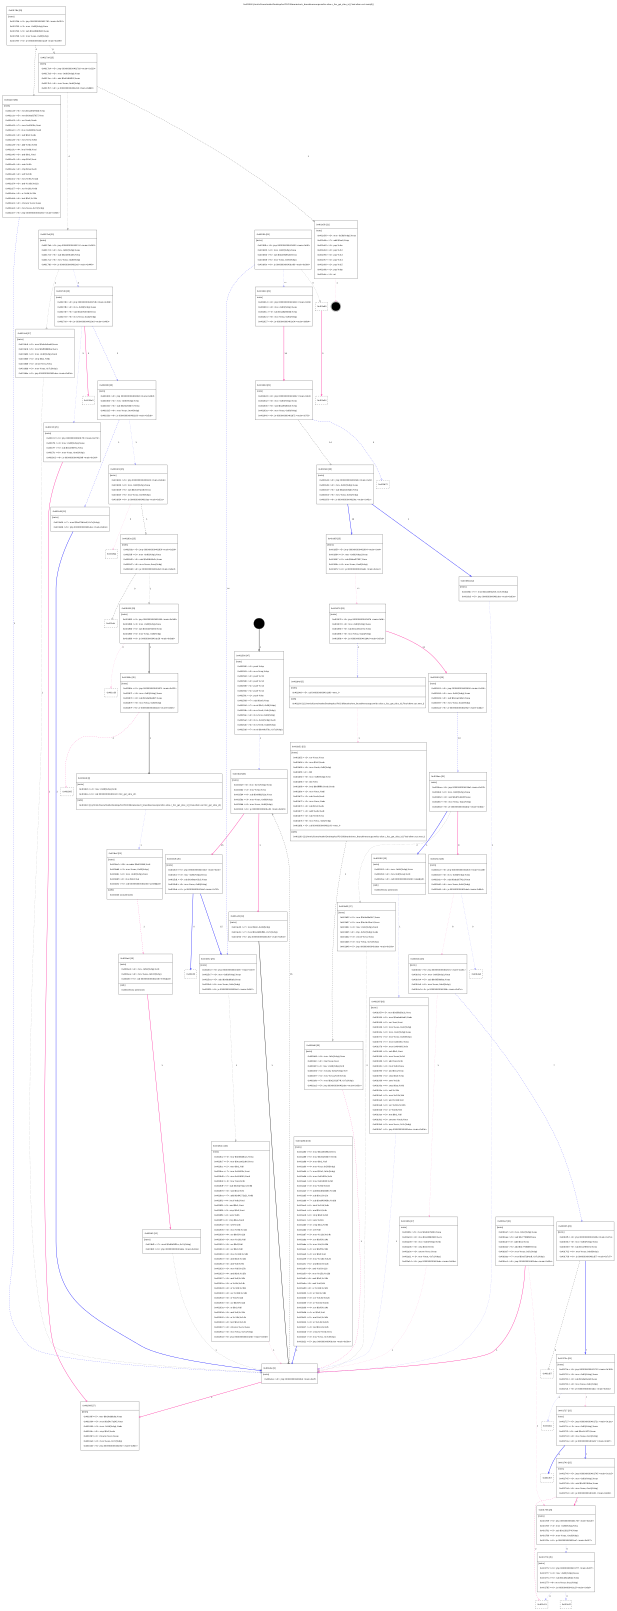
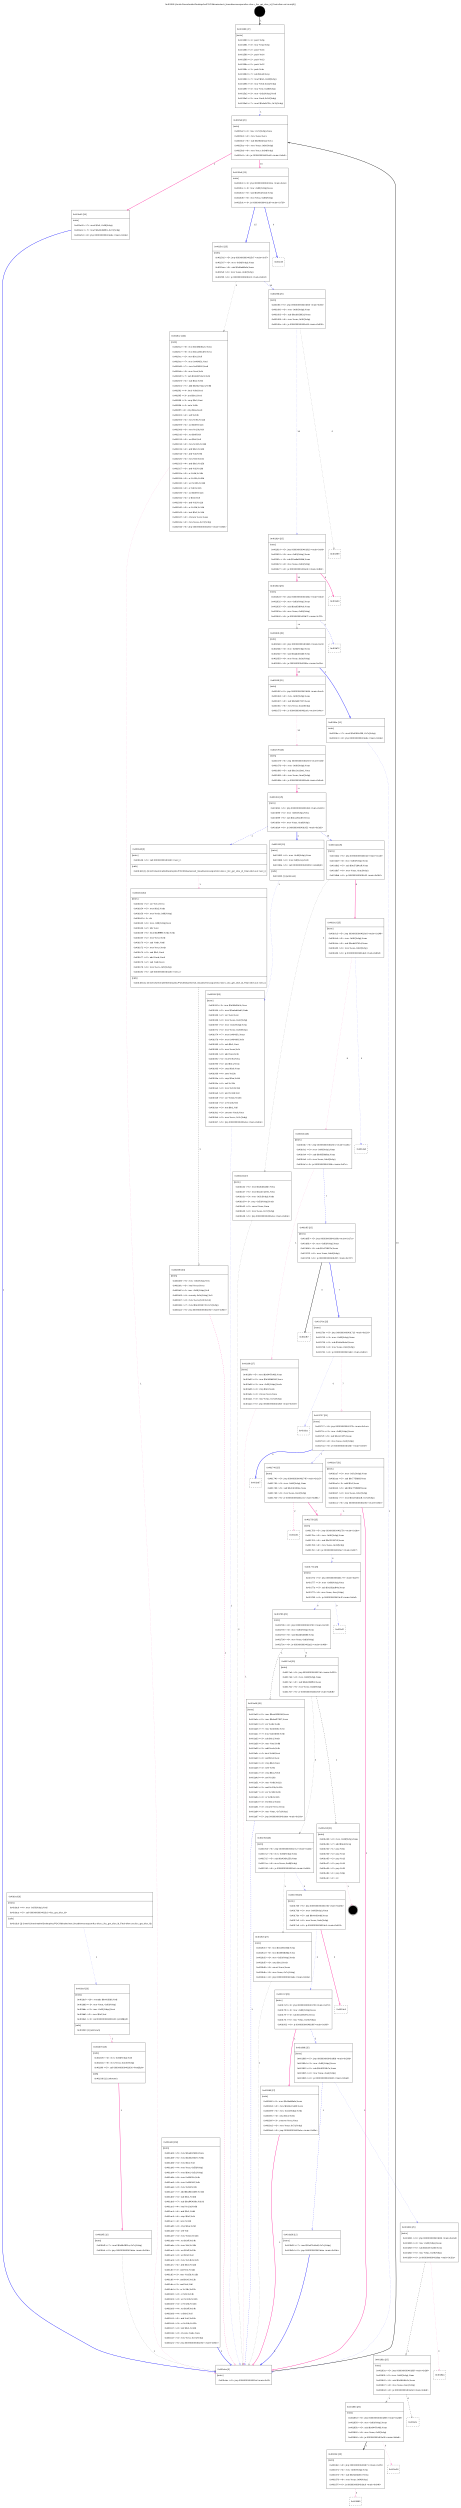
(105, 353) -> (313, 2035)
(322, 353) -> (328, 583)
(350, 518) -> (297, 671)
(226, 604) -> (268, 285)
(358, 659) -> (250, 835)
(149, 742) -> none
(434, 833) -> (297, 835)
(290, 1088) -> (396, 1269)
(272, 1152) -> (3, 1353)
(565, 1315) -> (313, 1297)
(201, 1399) -> (274, 2251)
(585, 1451) -> (318, 1456)
(549, 1595) -> (317, 1605)
